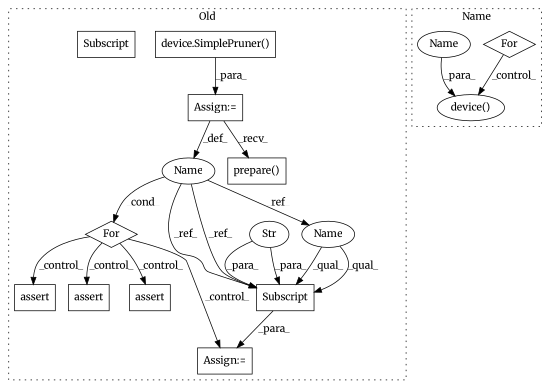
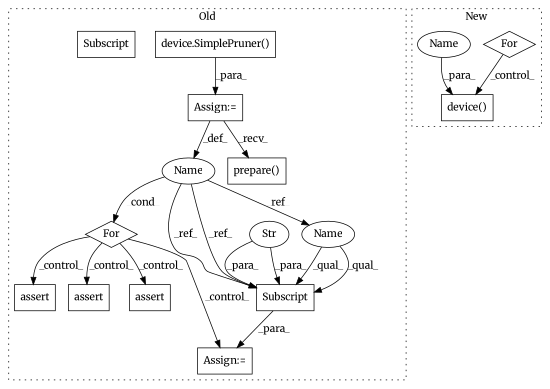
(477, 17) -> (477, 17)
(471, 108) -> (467, 108)
